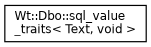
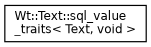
(76, 24) -> (76, 24)
